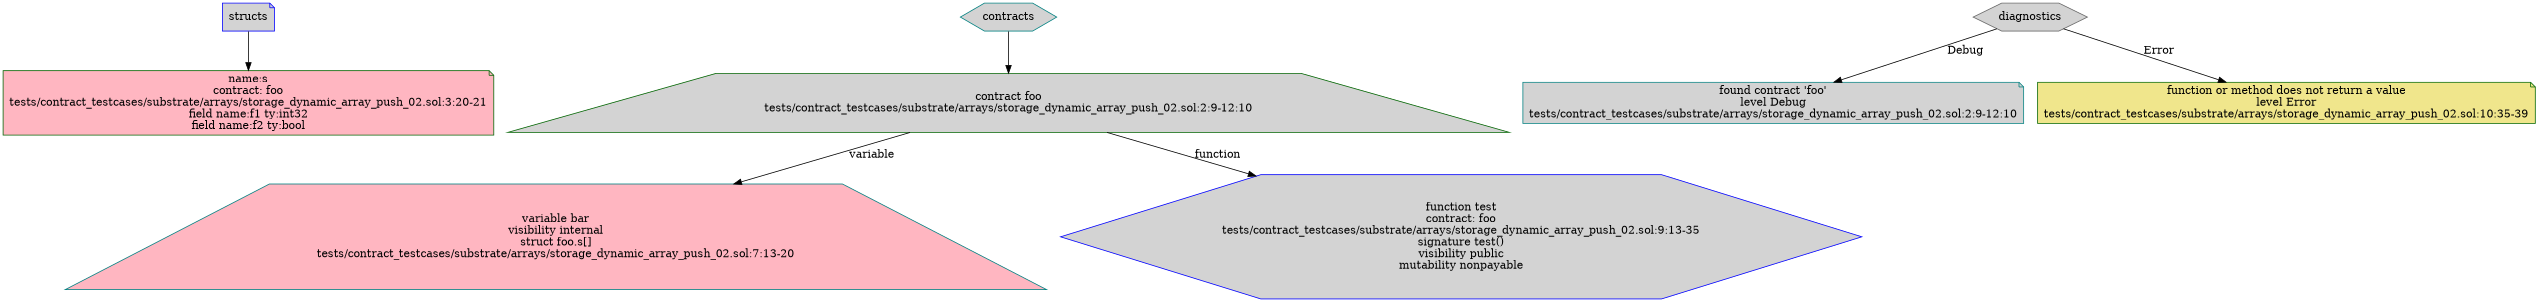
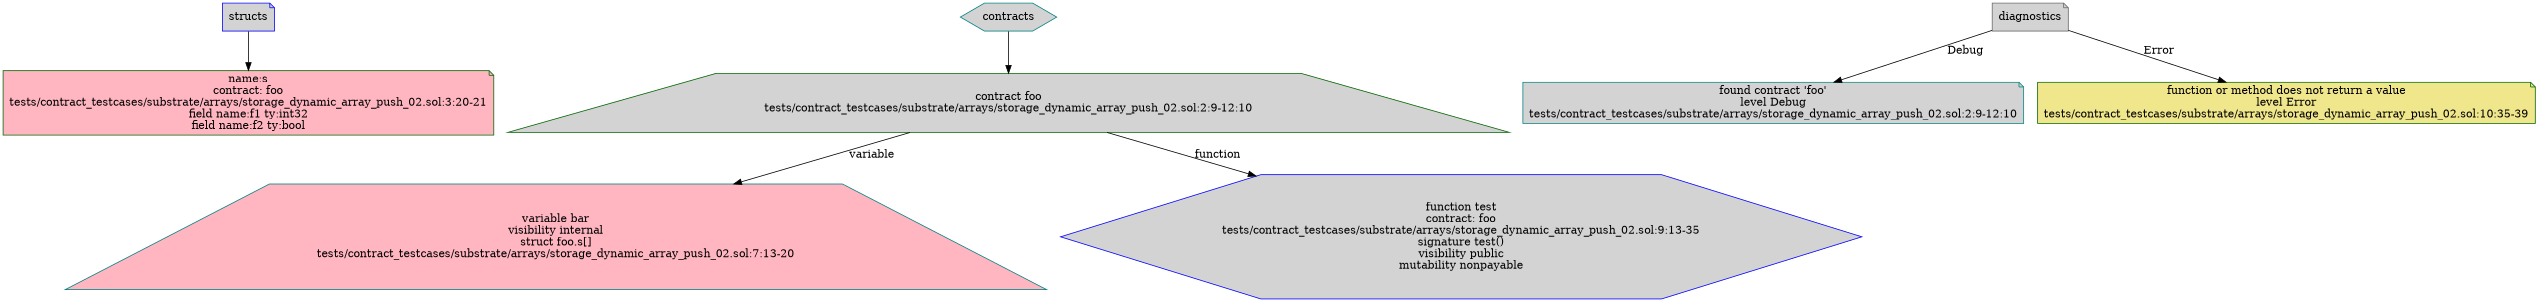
(2030, 17) -> (2030, 17)
